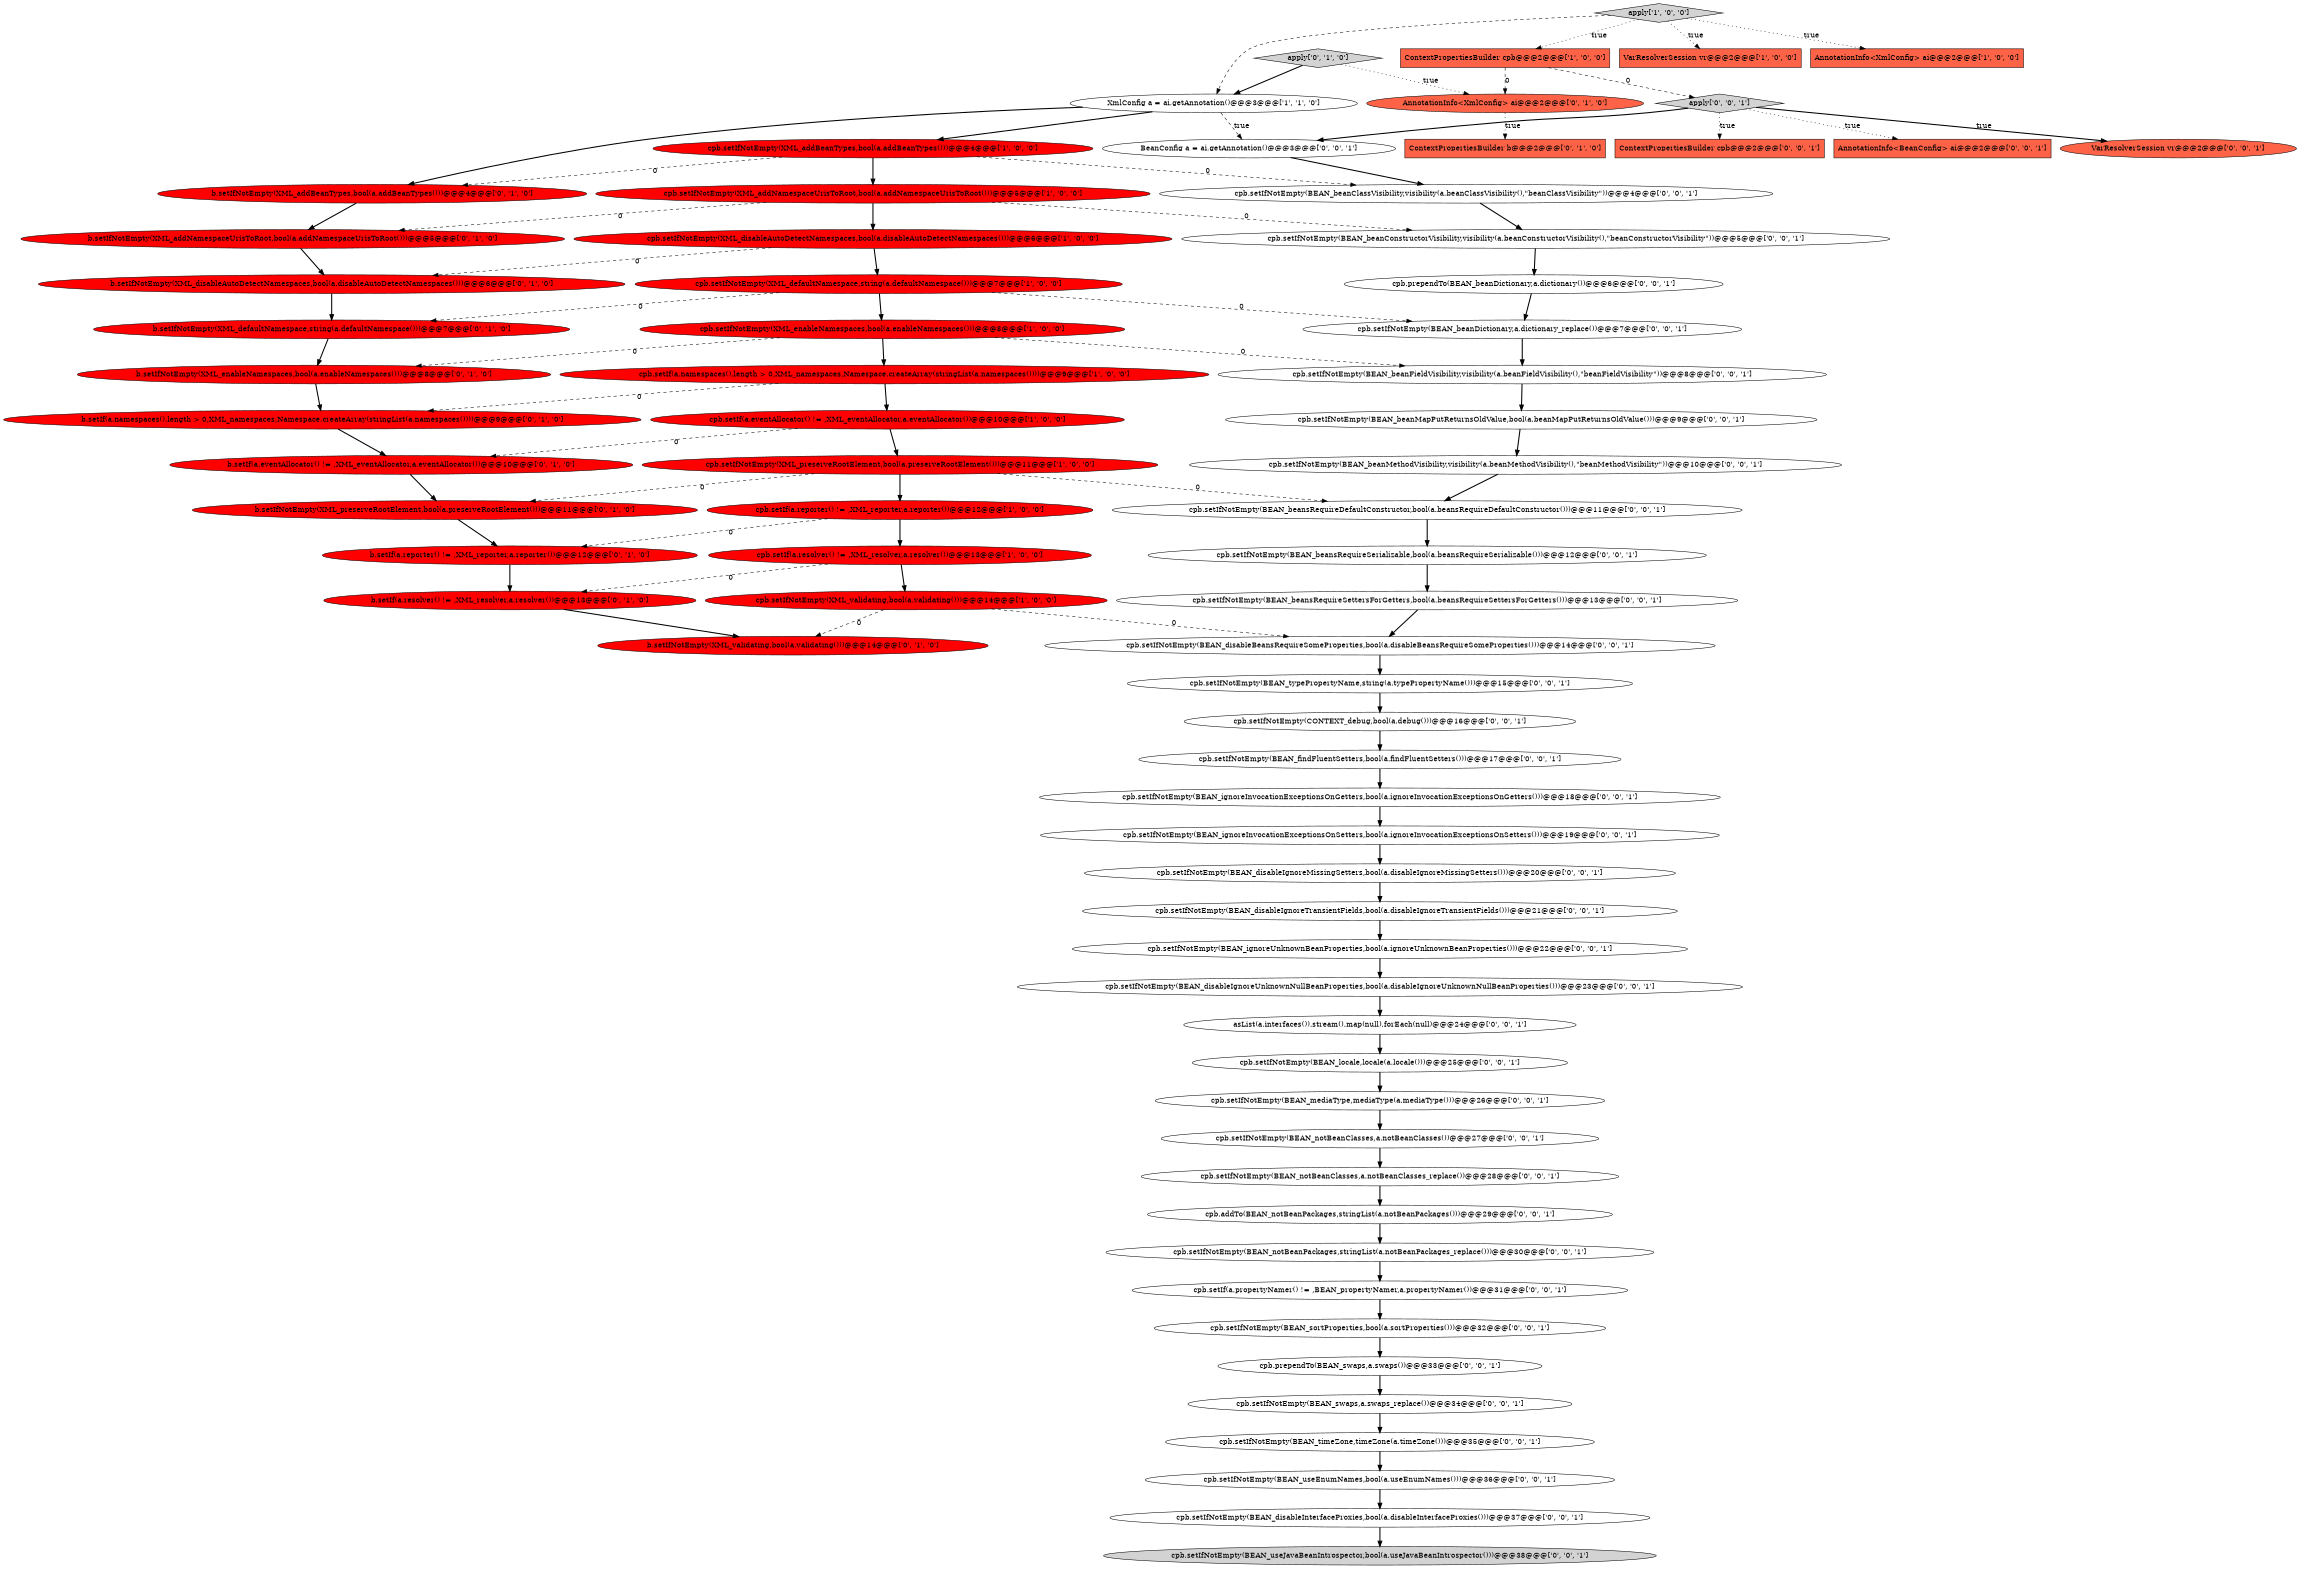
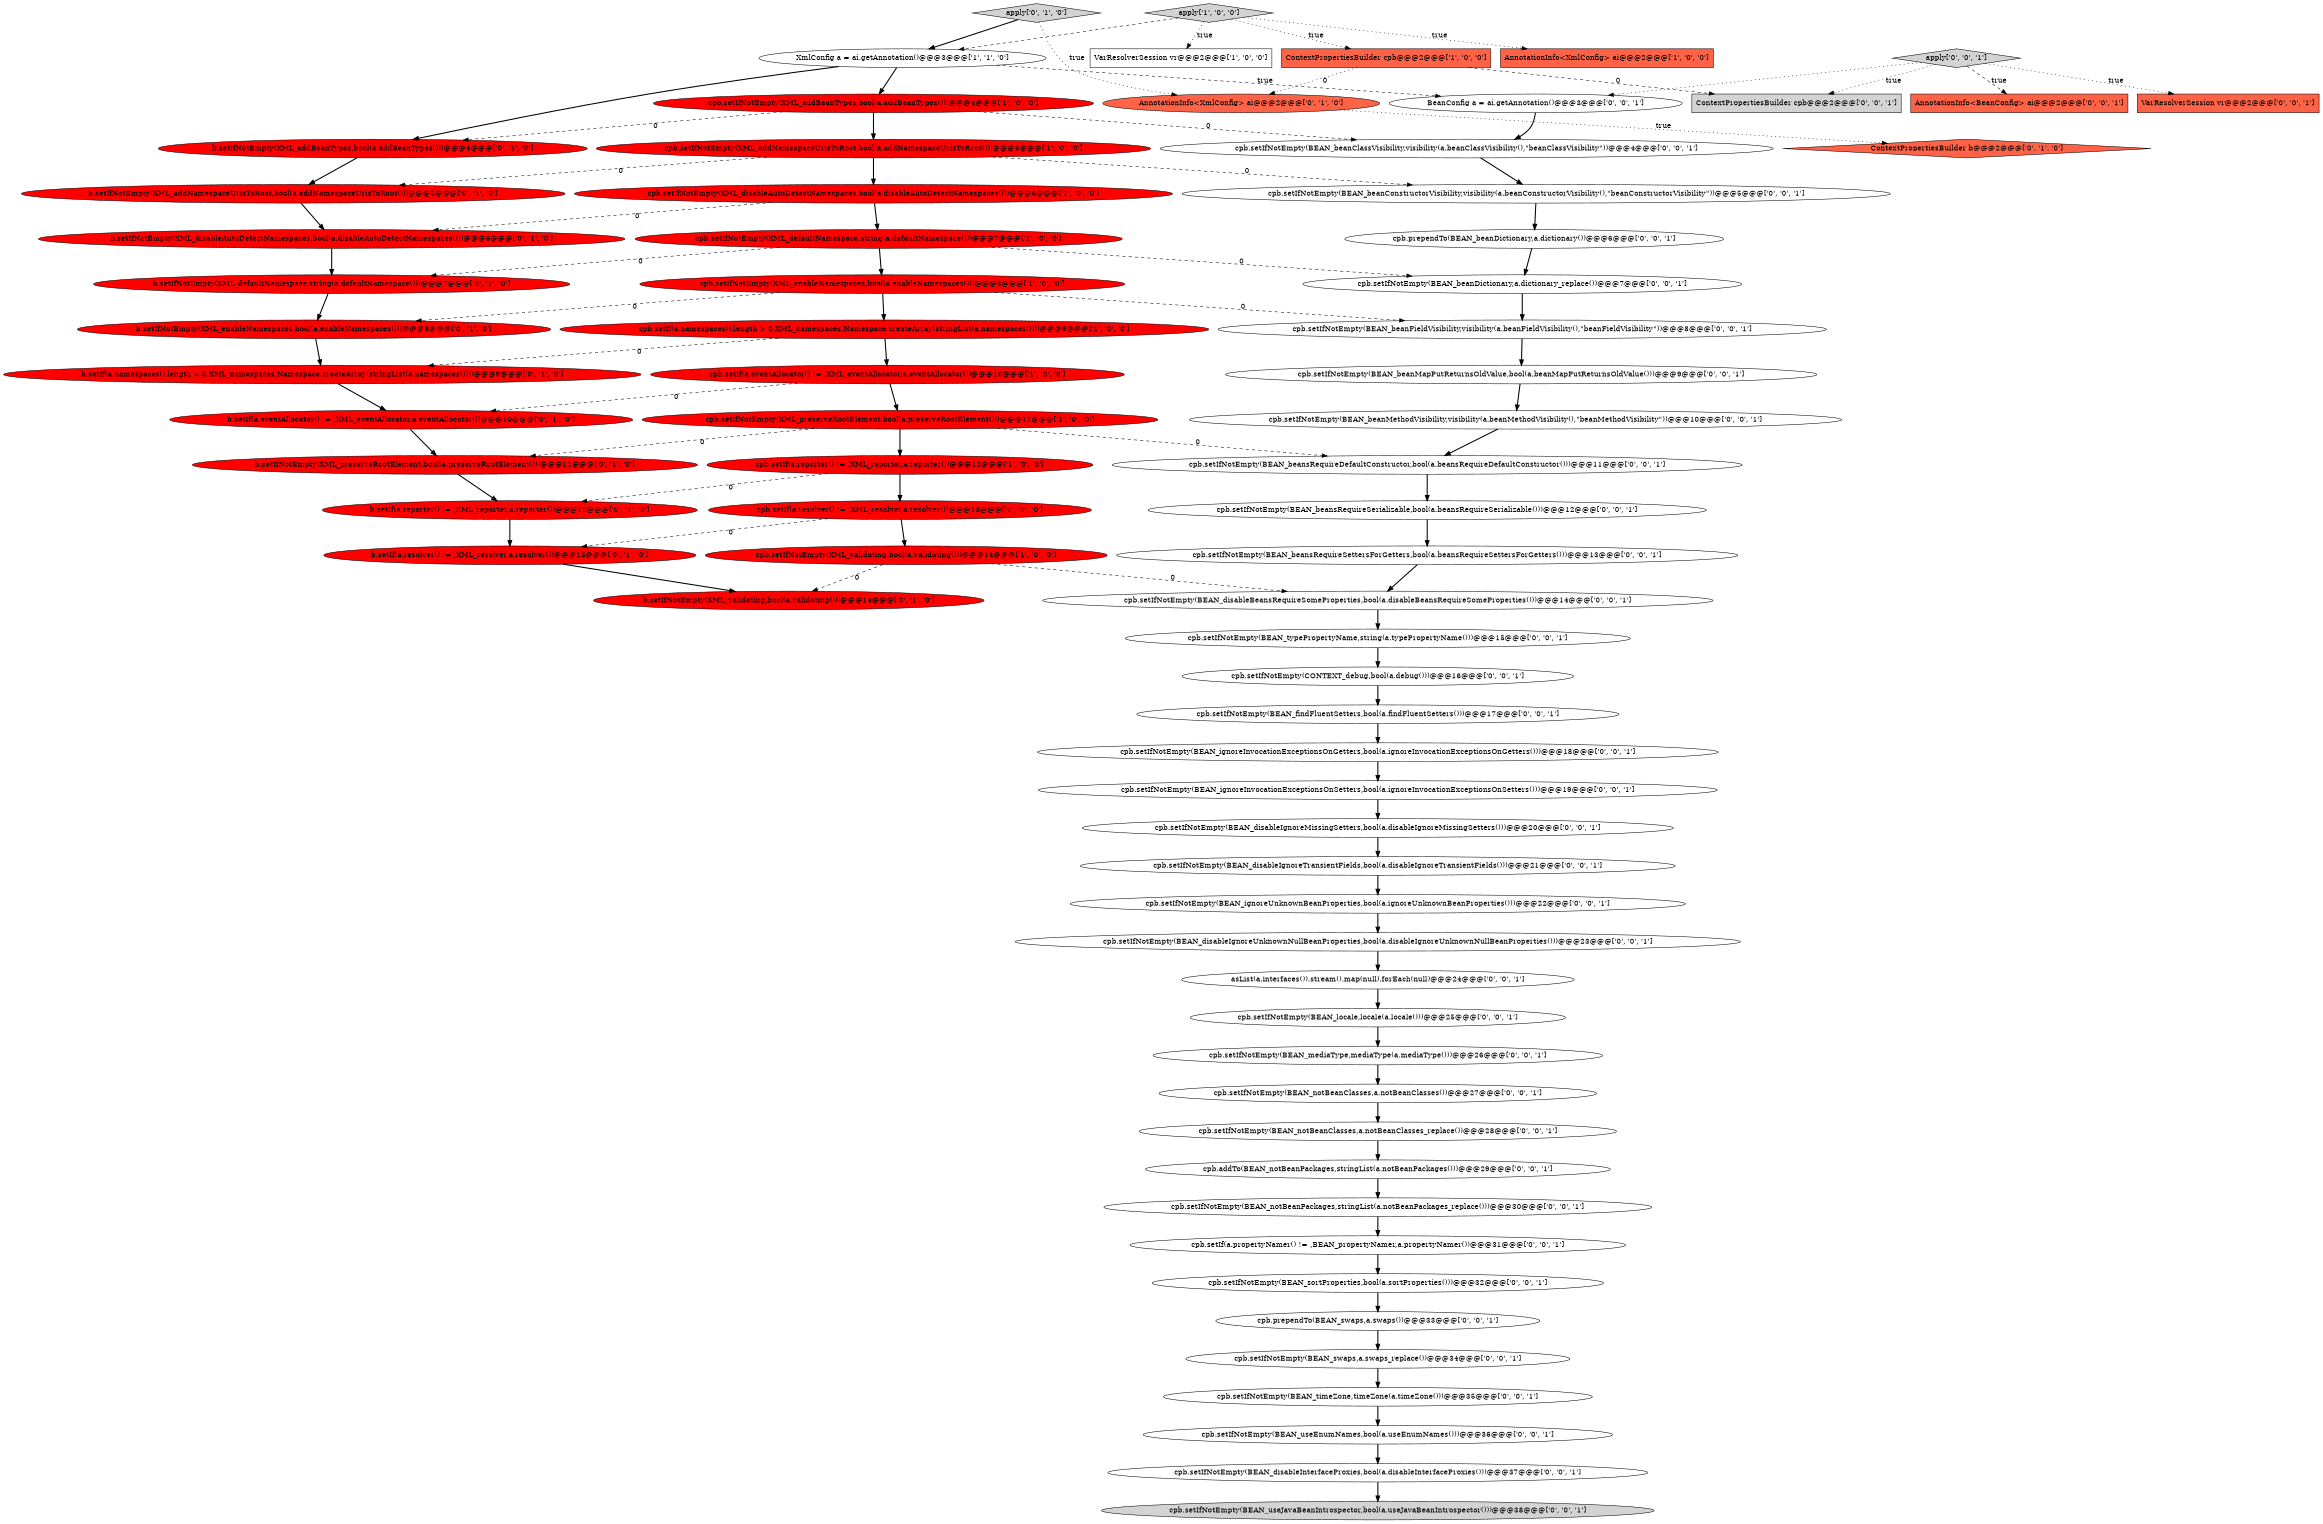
(1710, 58) -> (1181, 58)
(1505, 78) -> (1316, 80)
(1619, 82) -> (1589, 80)
(1515, 121) -> (1767, 79)
(1819, 124) -> (1985, 78)
(1929, 124) -> (2077, 78)
(1505, 149) -> (1967, 149)
(1720, 149) -> (1796, 103)
(2178, 149) -> (2228, 103)
